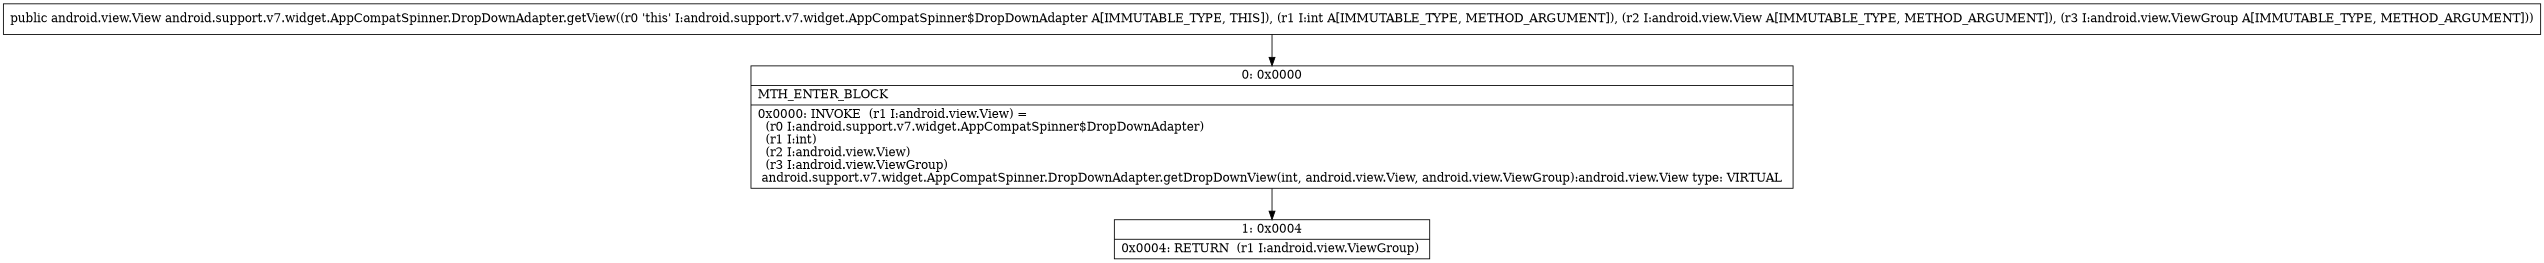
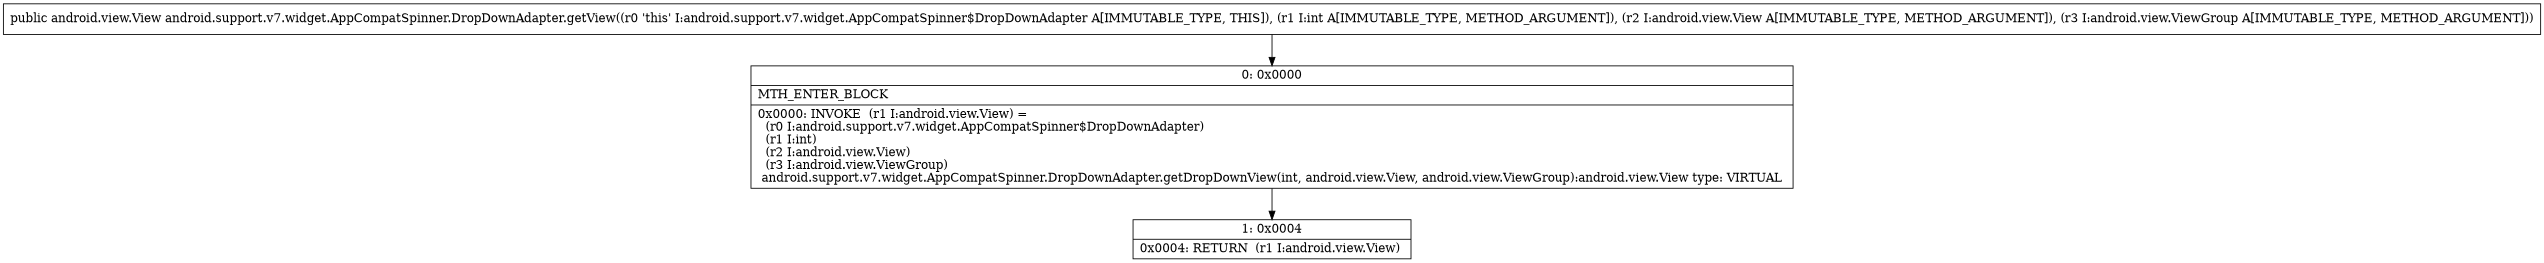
(1272, 249) -> (1272, 249)
